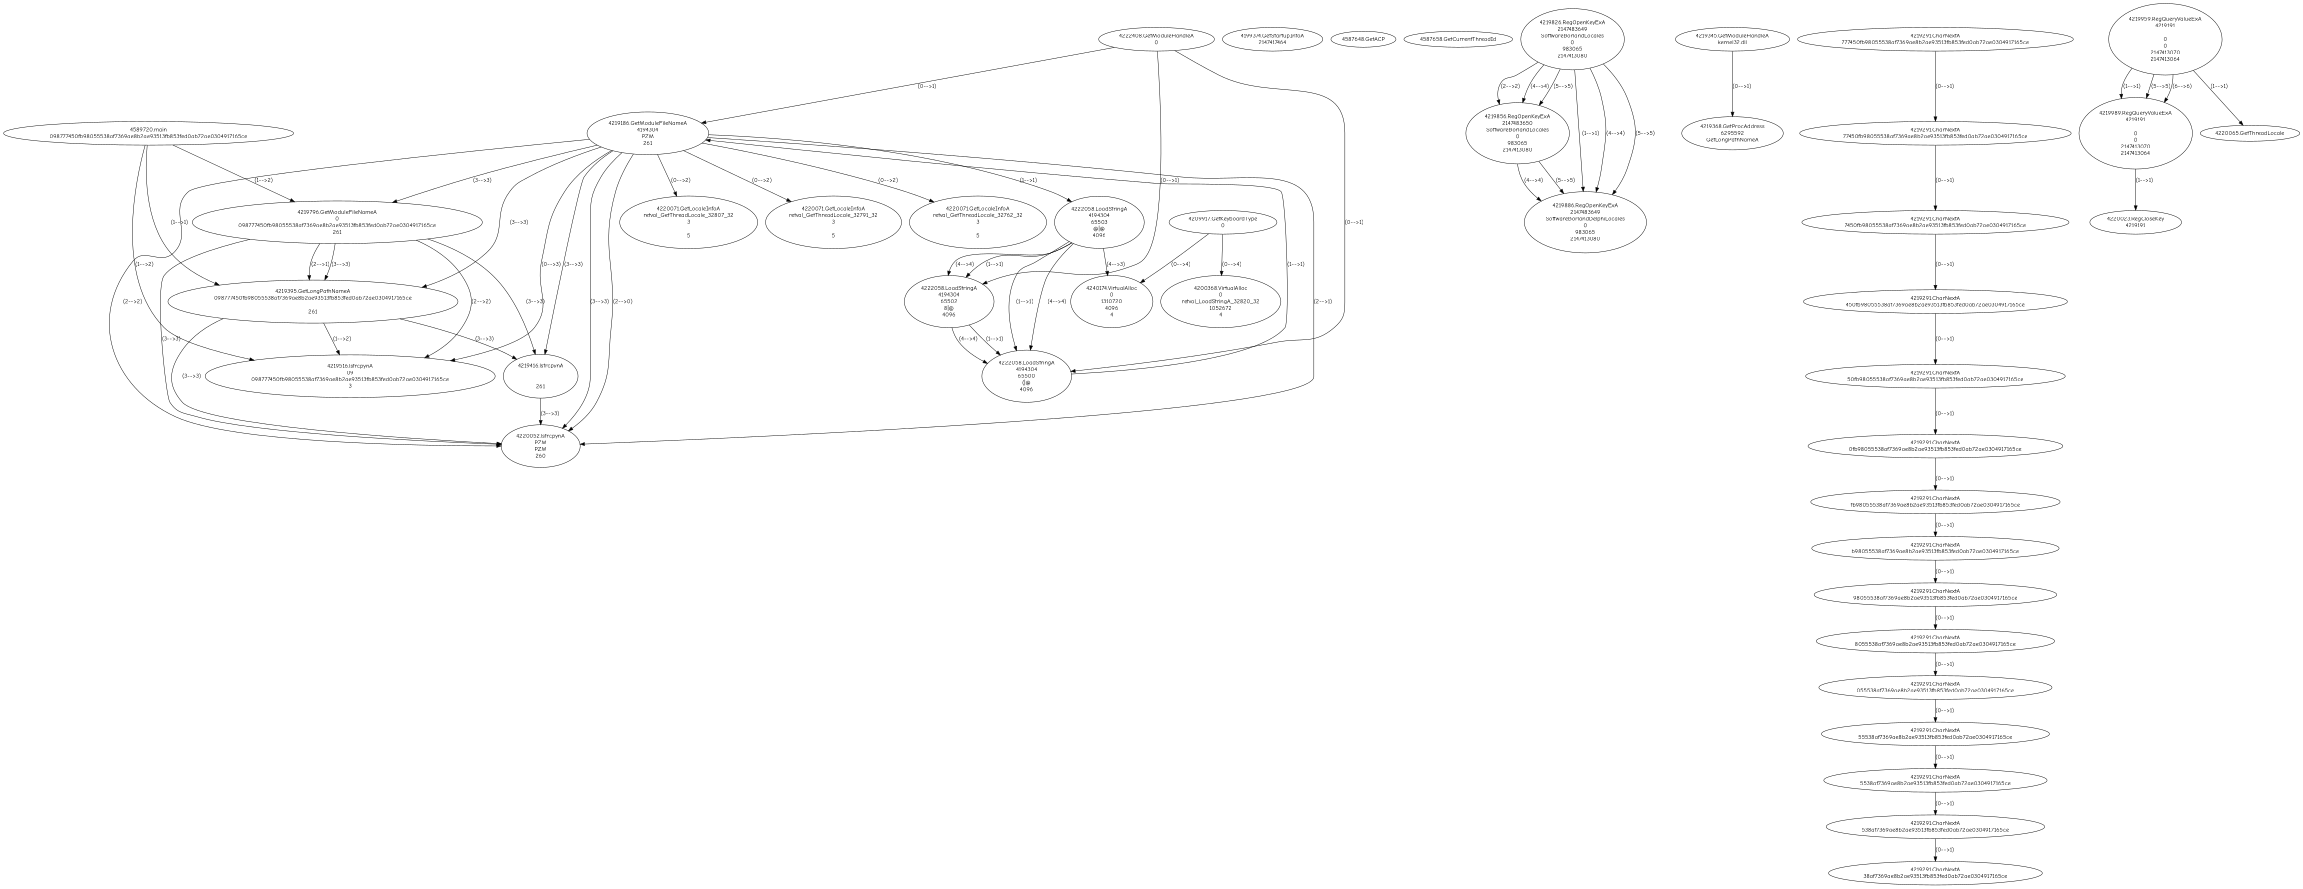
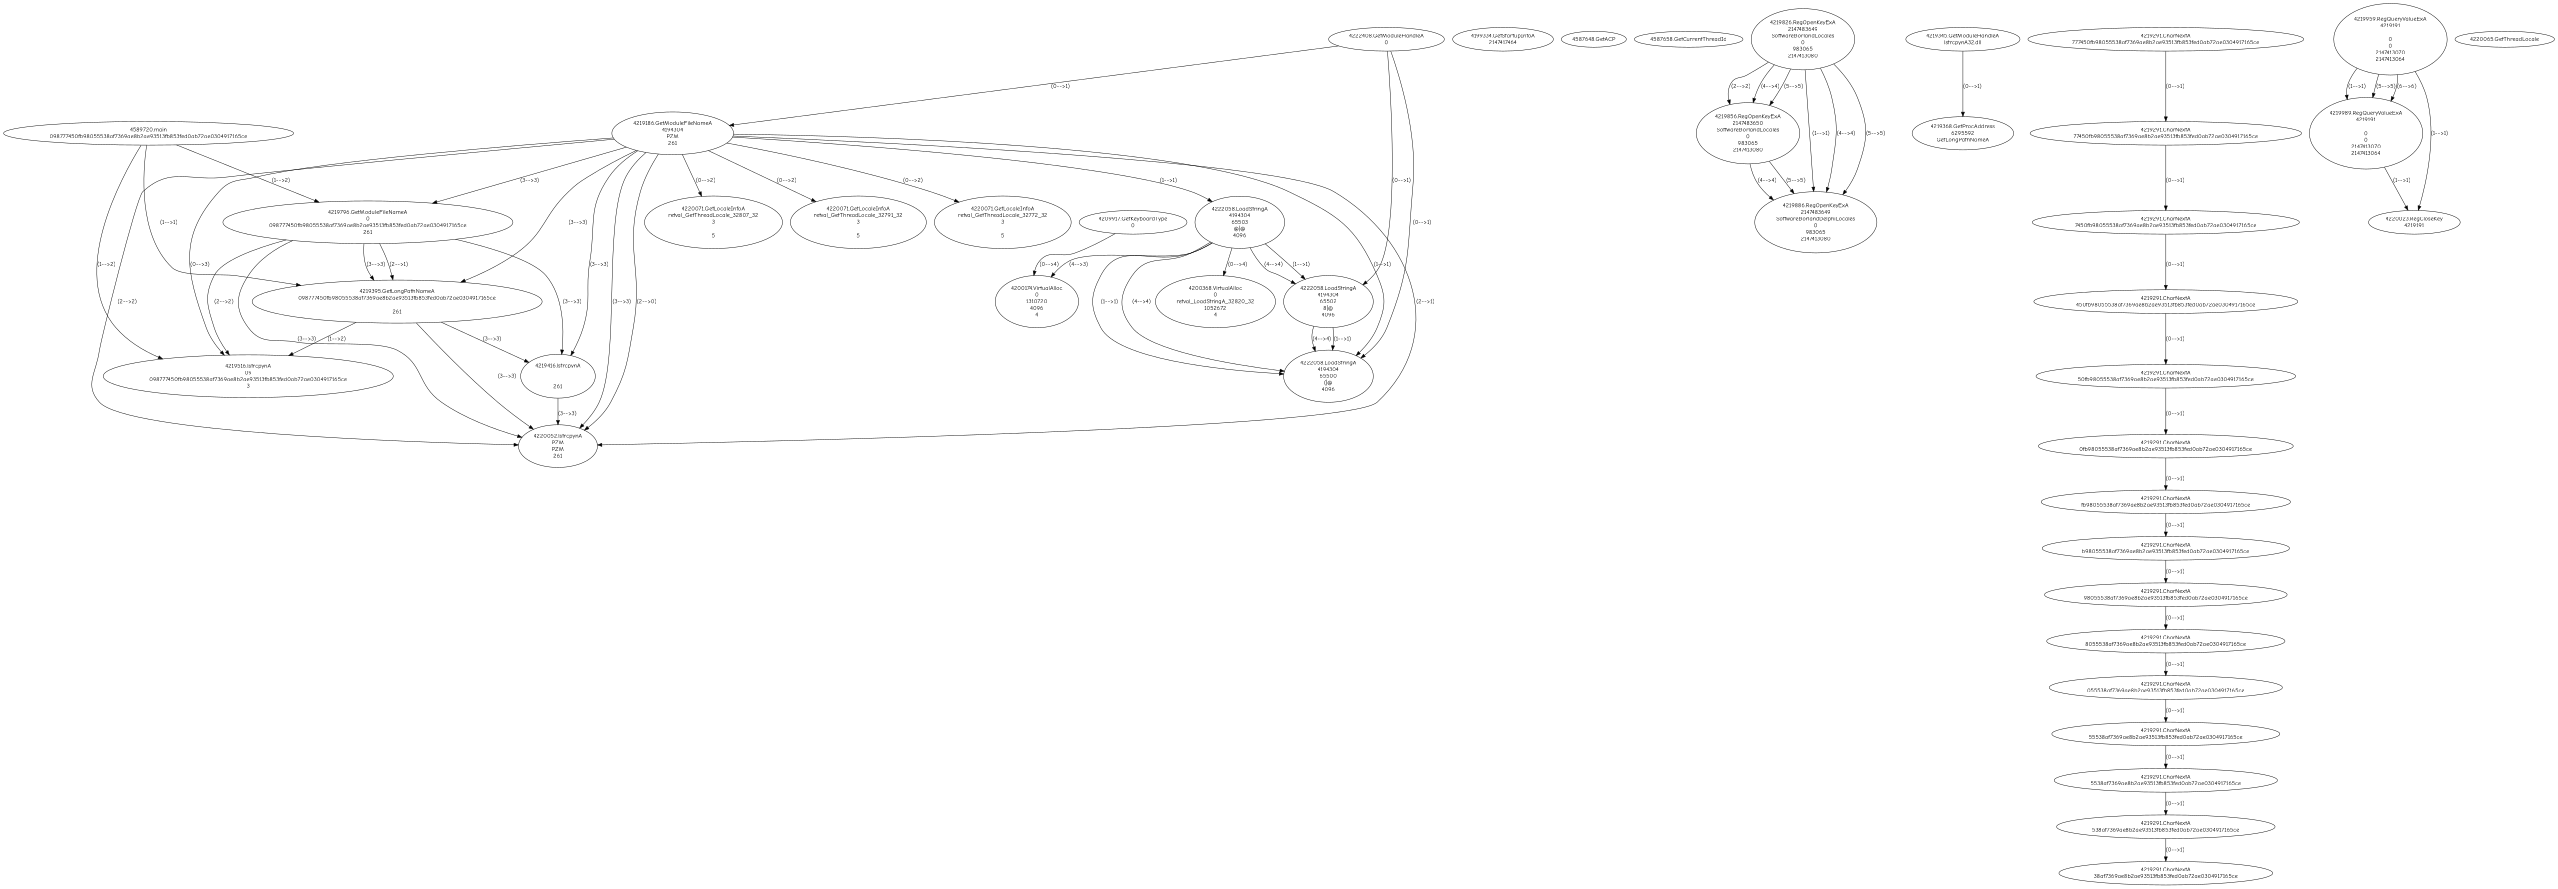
(1273, 39) -> (1503, 39)
(1733, 39) -> (1963, 39)
(2217, 96) -> (2431, 138)
(1174, 184) -> (1118, 155)
(978, 222) -> (1003, 222)
(1222, 253) -> (1228, 260)
(1112, 302) -> (1037, 302)
(541, 446) -> (558, 446)
